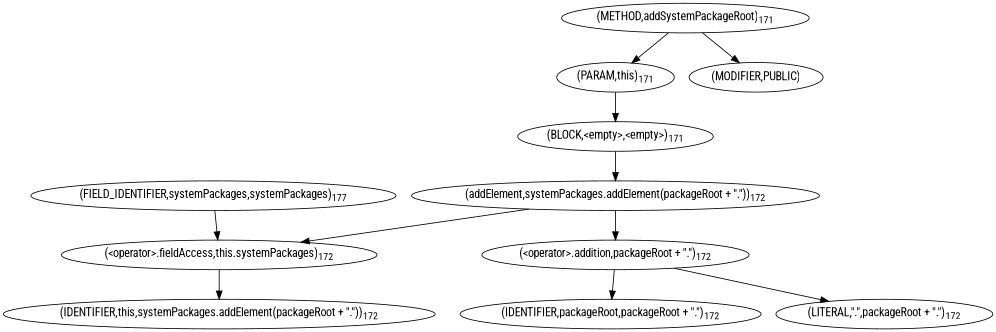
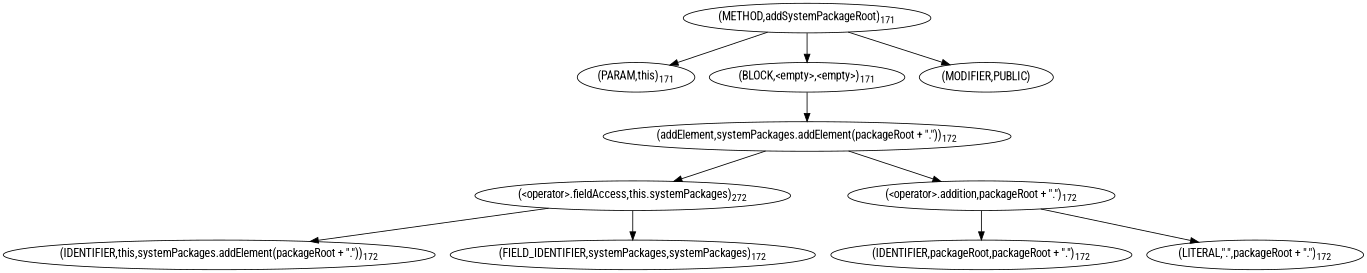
(615, 103) -> (807, 44)
(340, 194) -> (759, 254)
(216, 221) -> (633, 221)
(326, 254) -> (740, 194)
